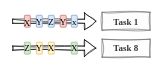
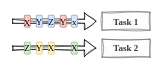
(126, 48) -> (126, 48)
